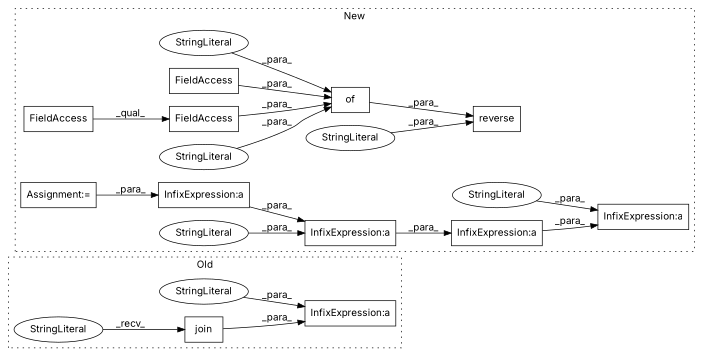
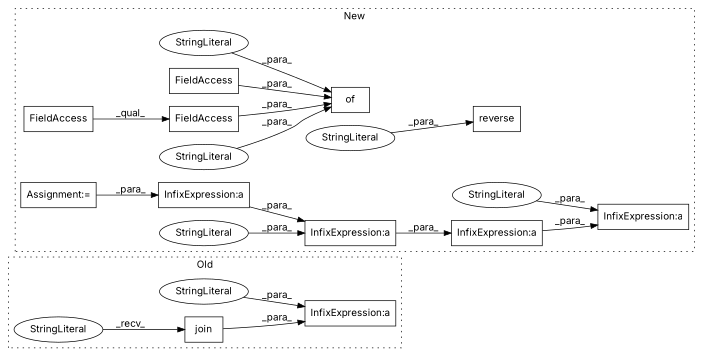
(418, 109) -> none
